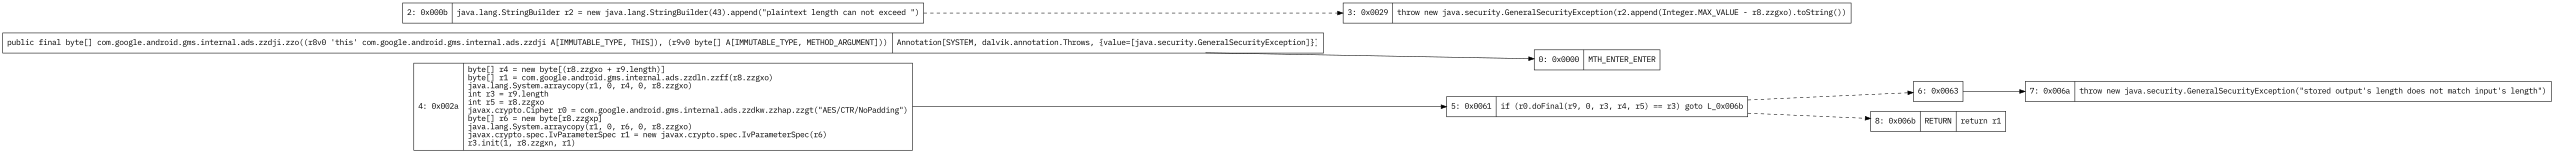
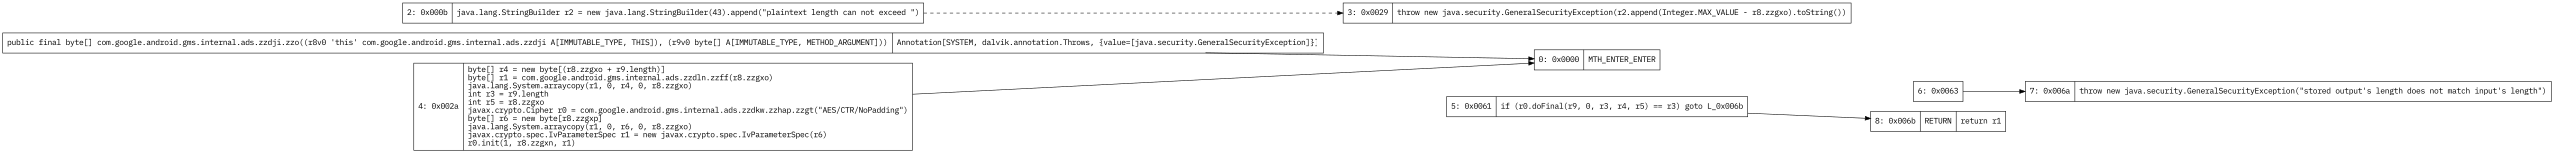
(1828, 96) -> none
(1177, 107) -> (1221, 79)
(1806, 116) -> (1806, 116)
(522, 143) -> (522, 143)
